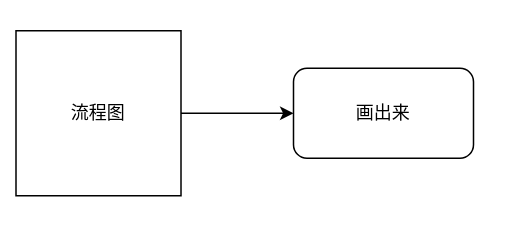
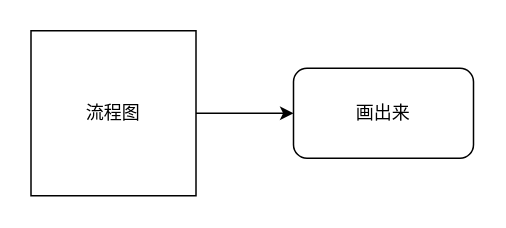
(98, 113) -> (113, 113)
